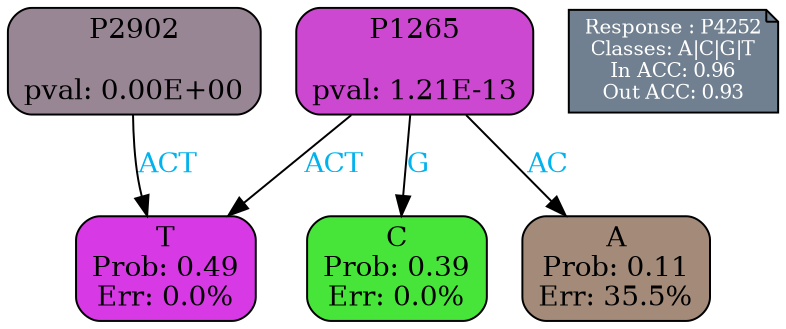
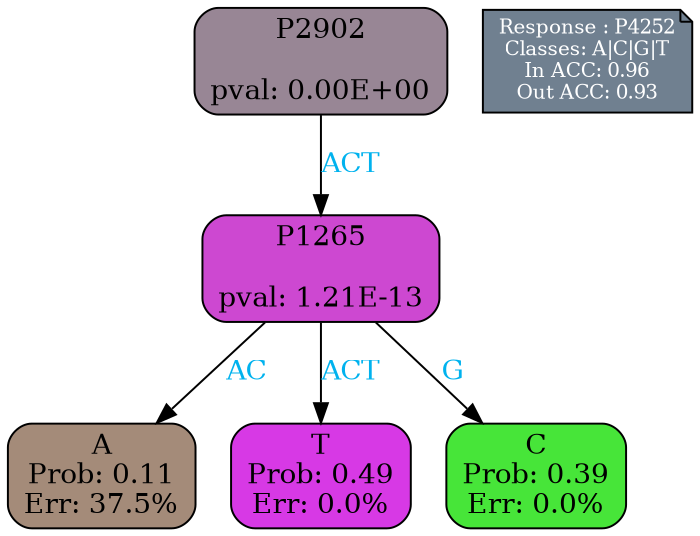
(135, 156) -> (321, 155)
(616, 269) -> (102, 476)
